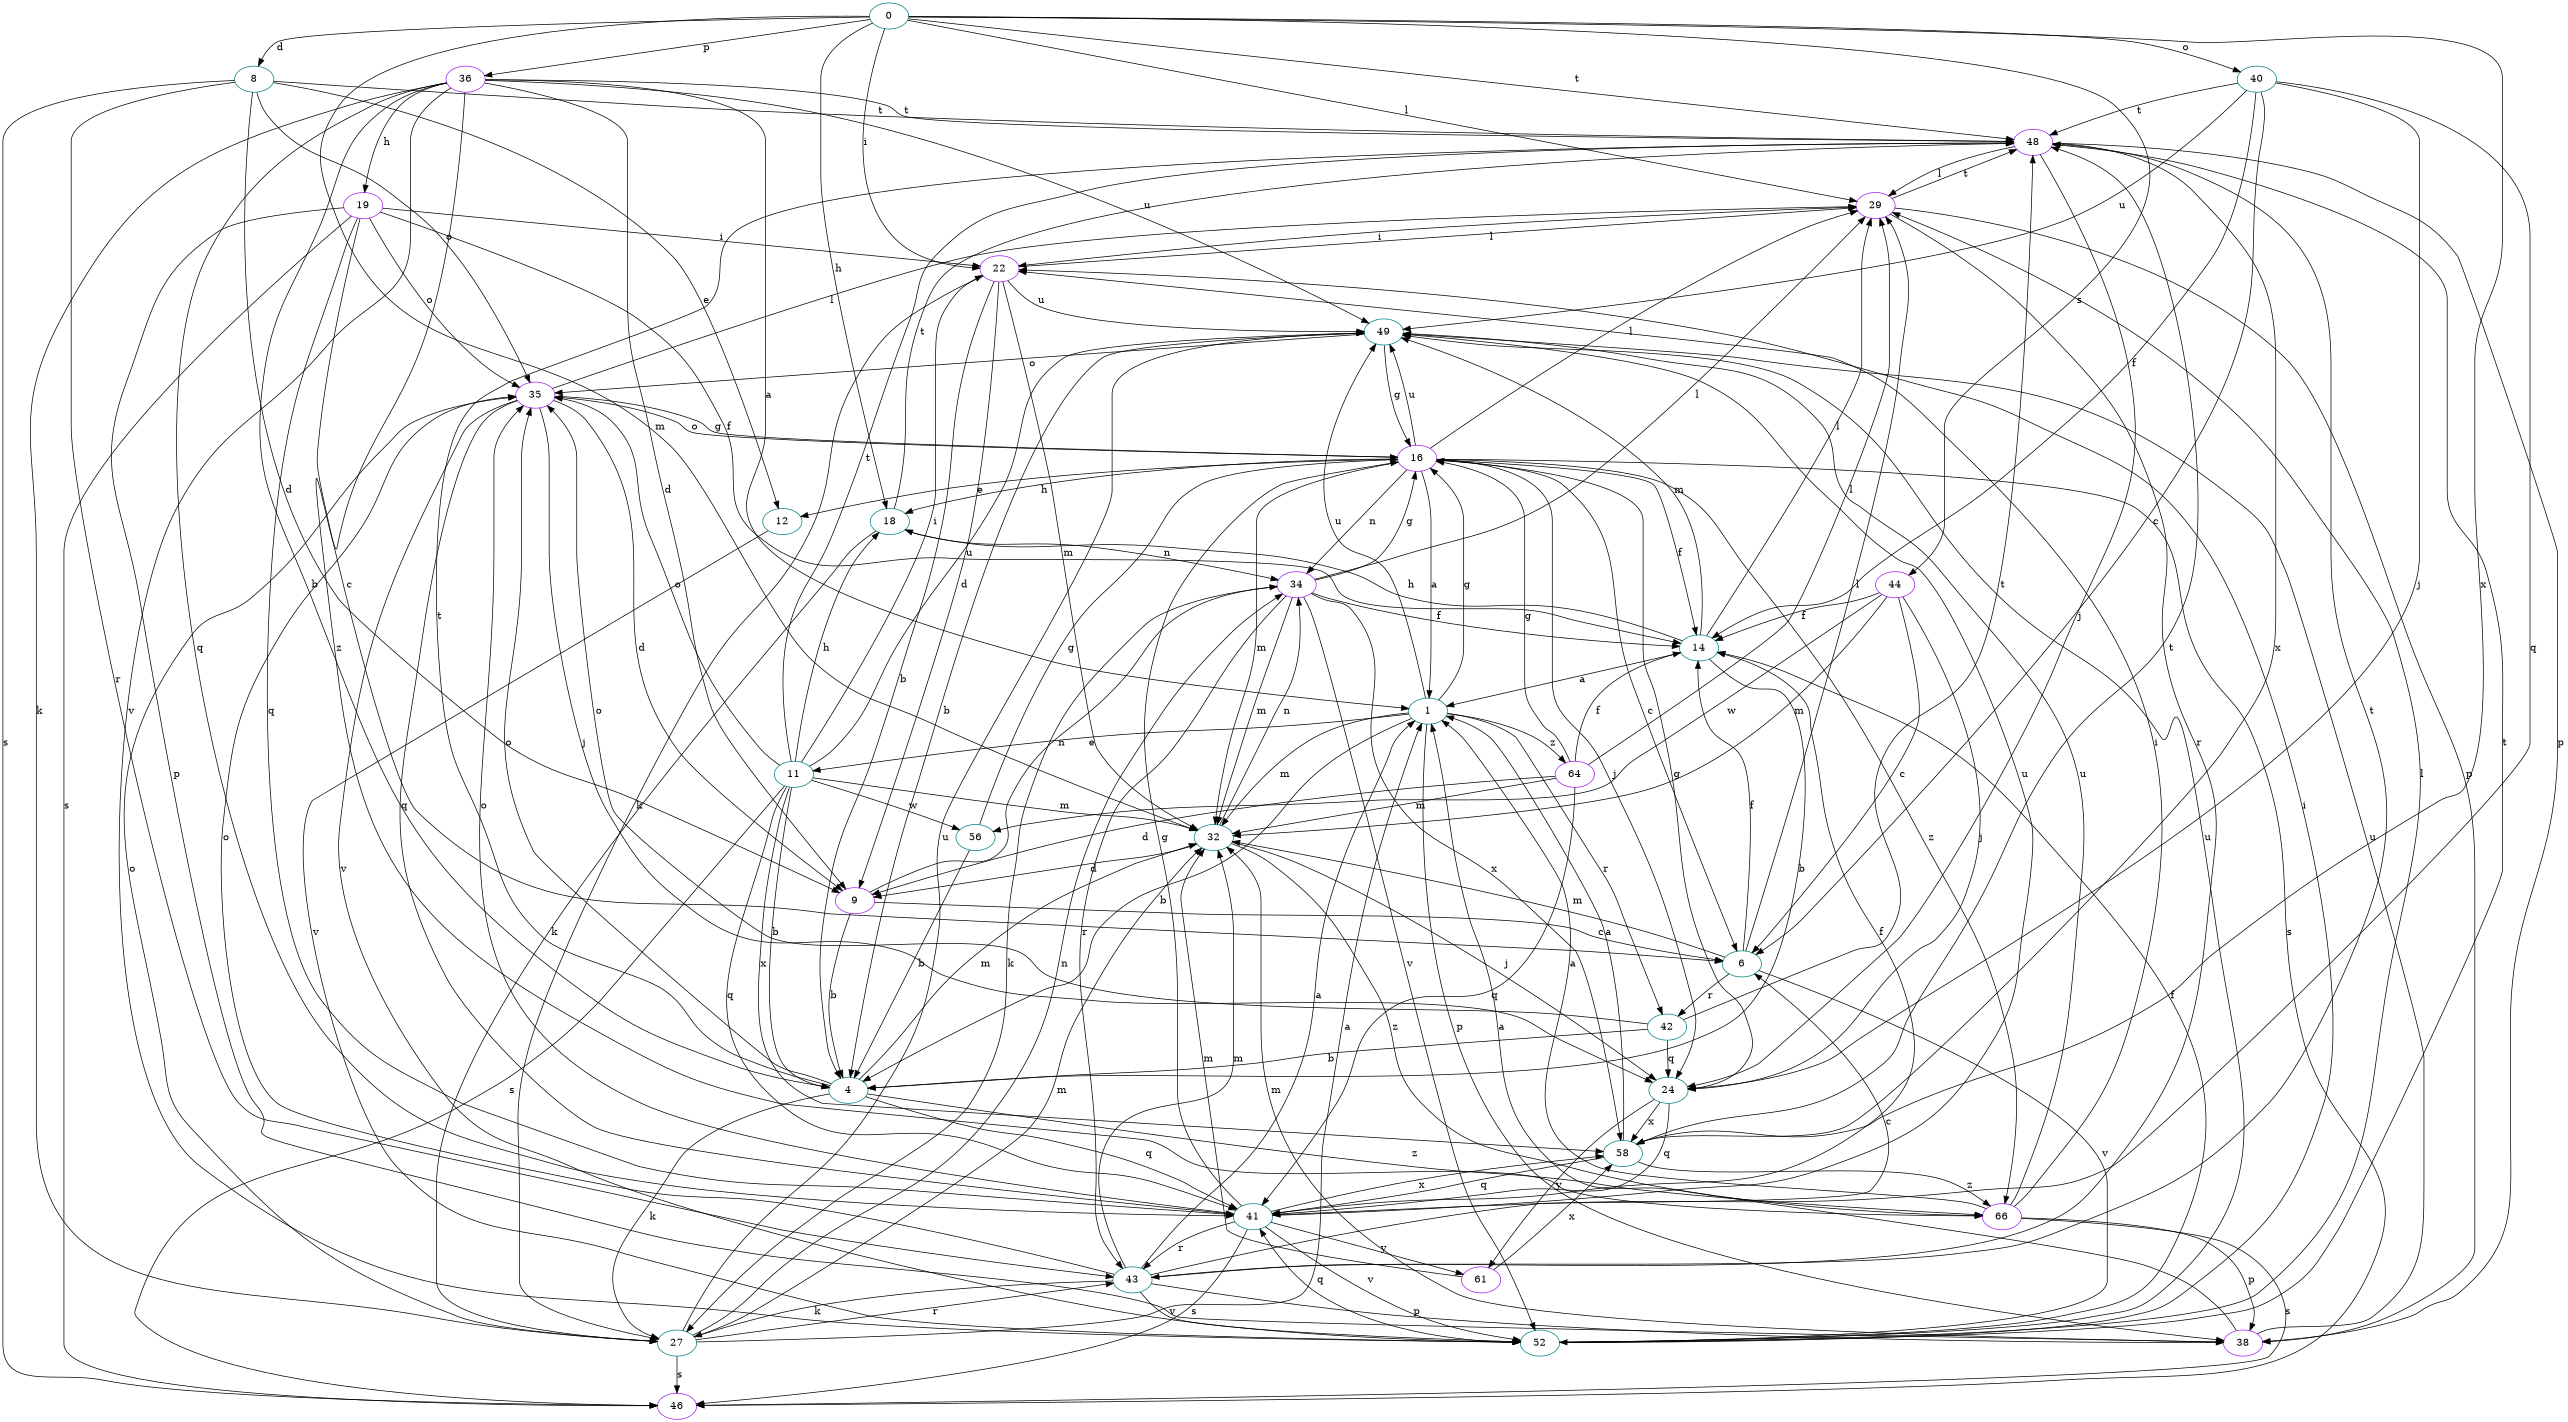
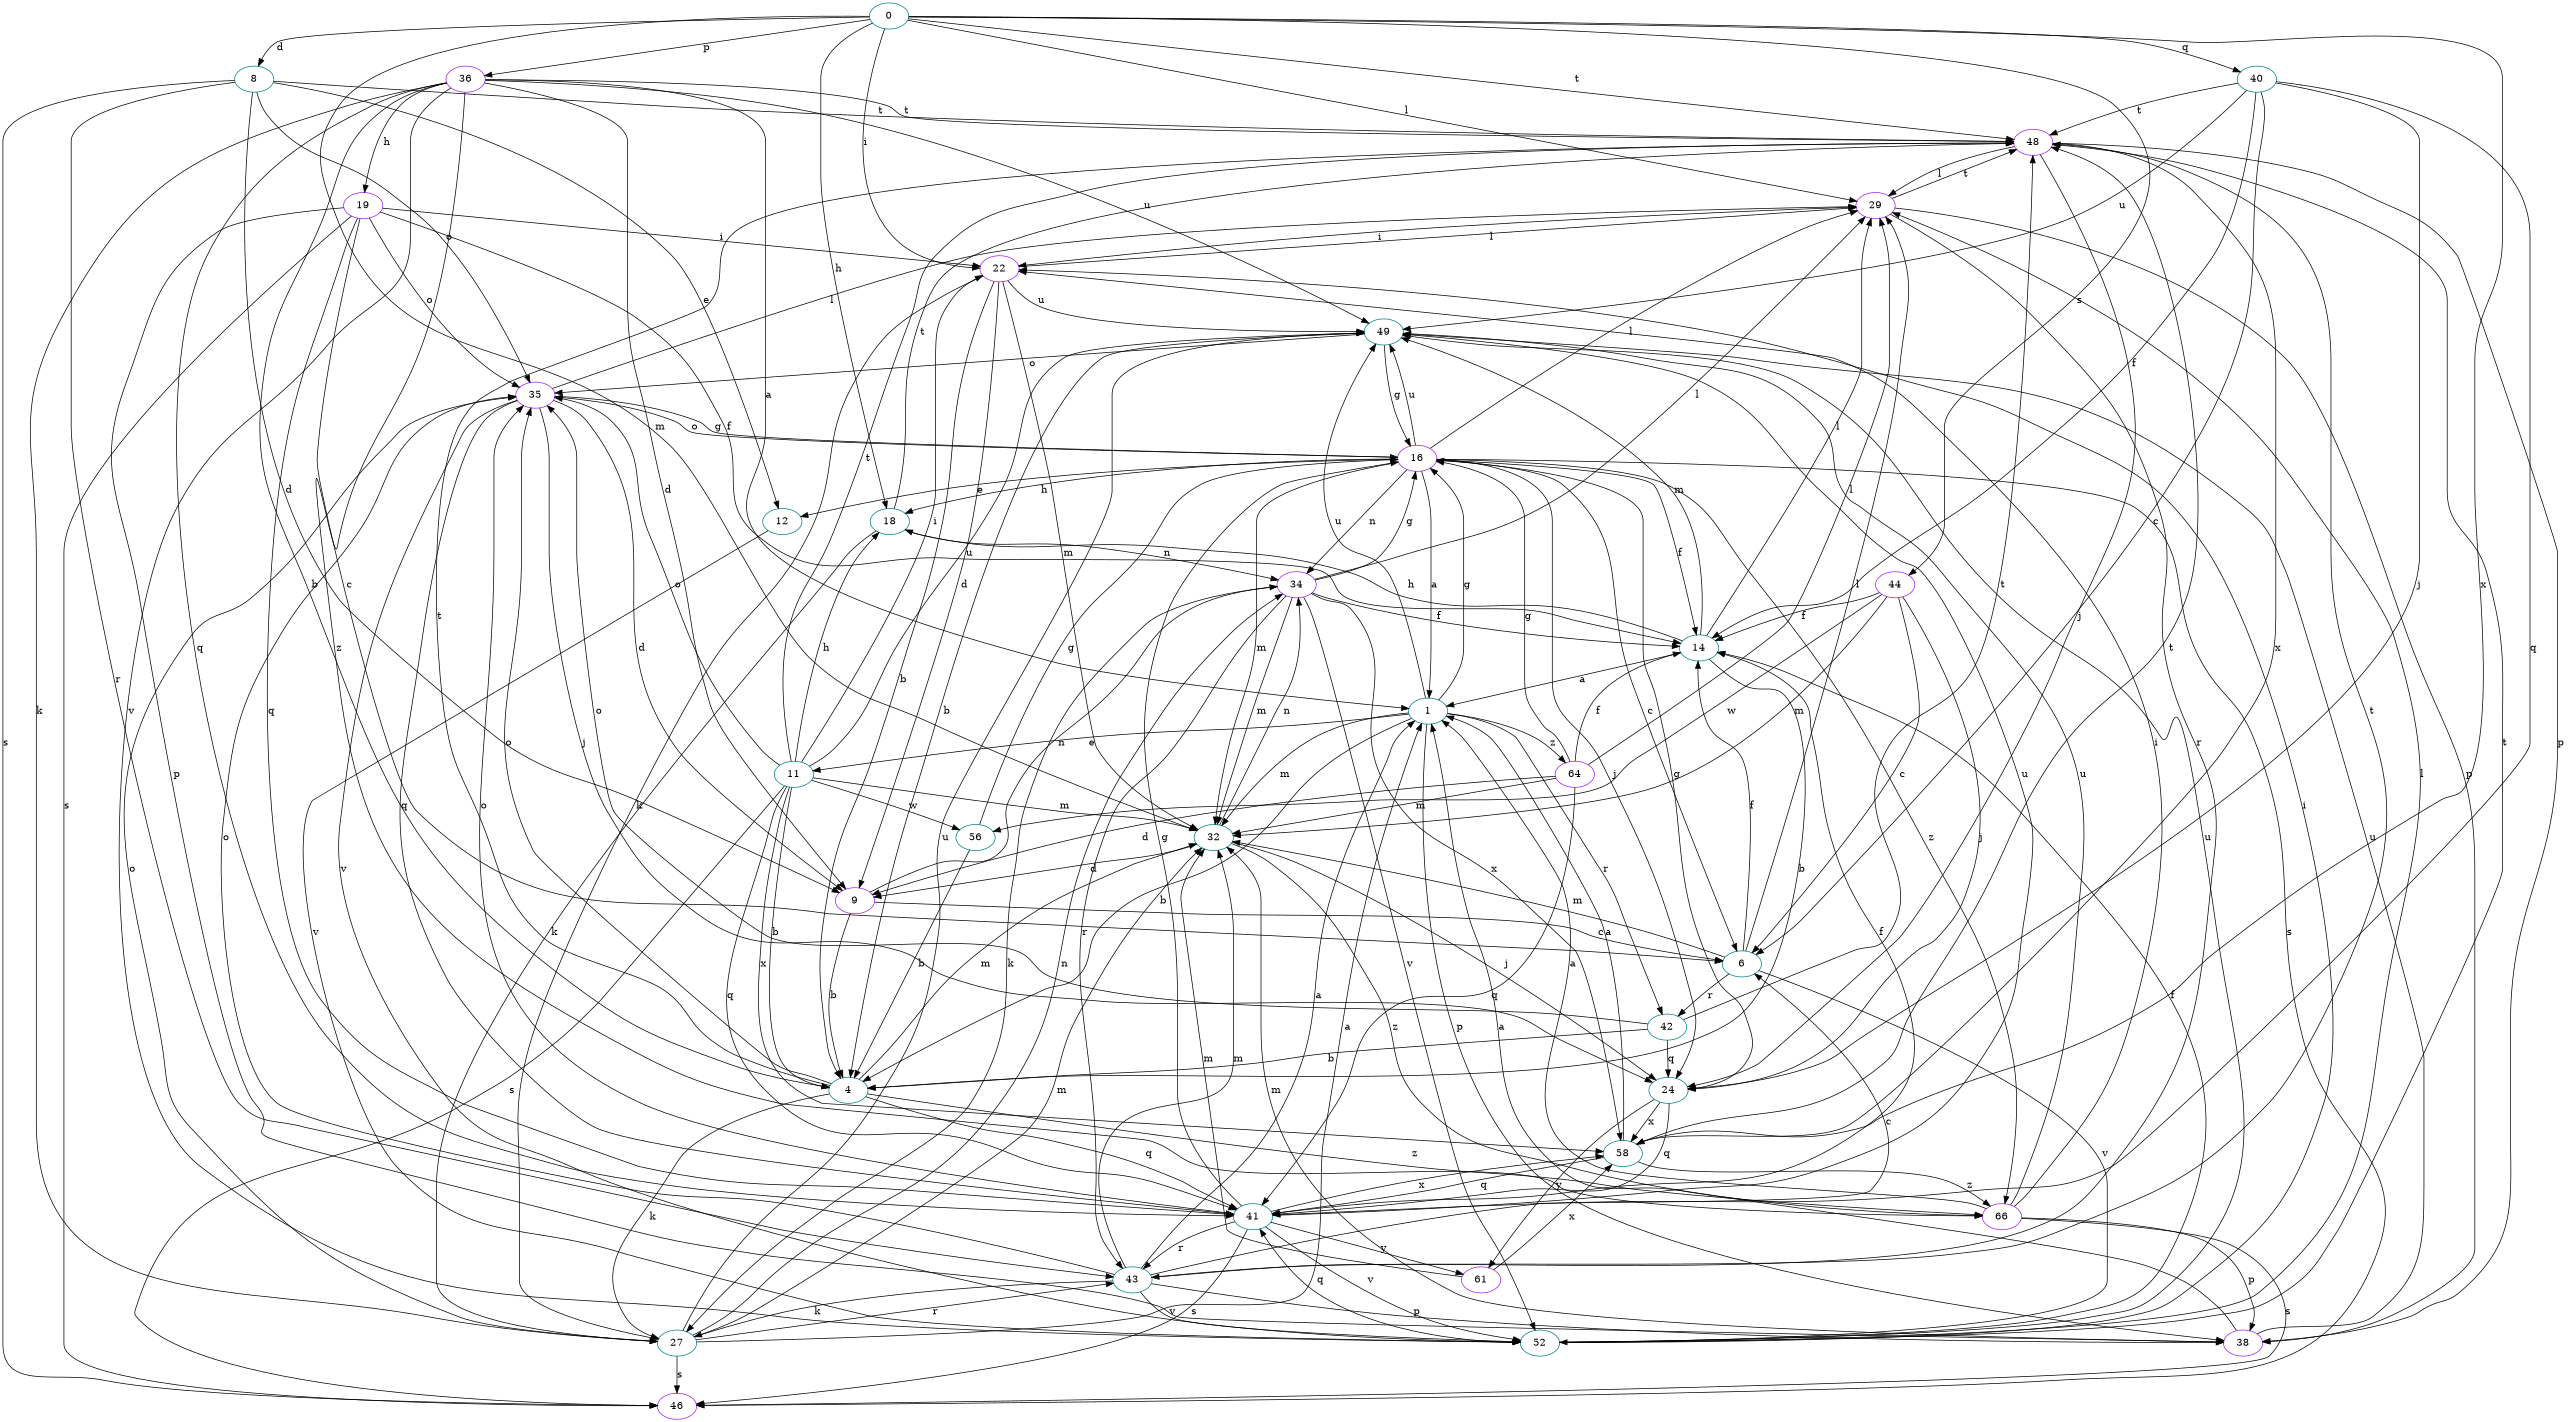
(2186, 48) -> (2186, 48)
